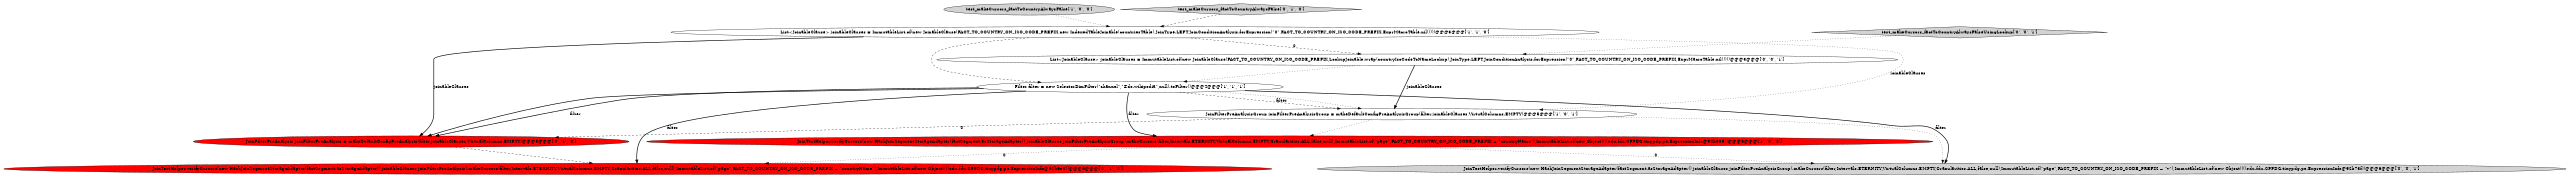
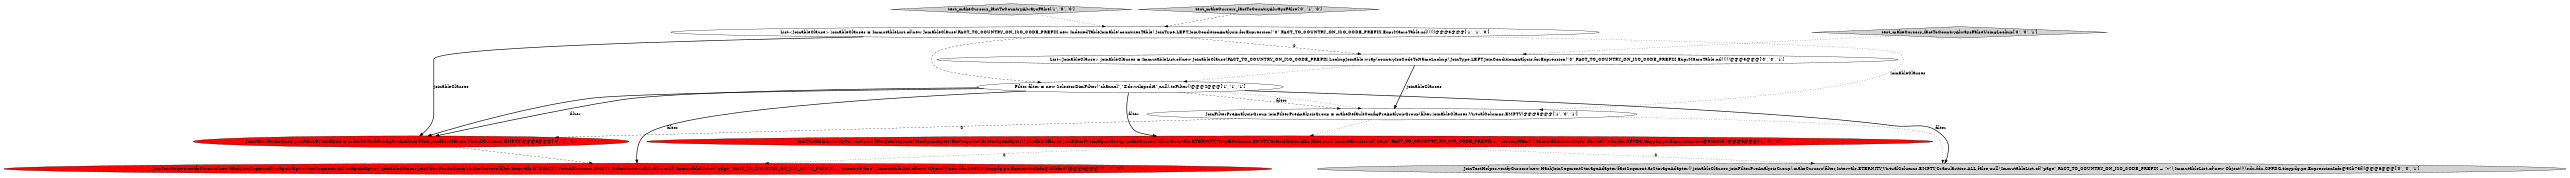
(1029, 9) -> (1011, 9)
